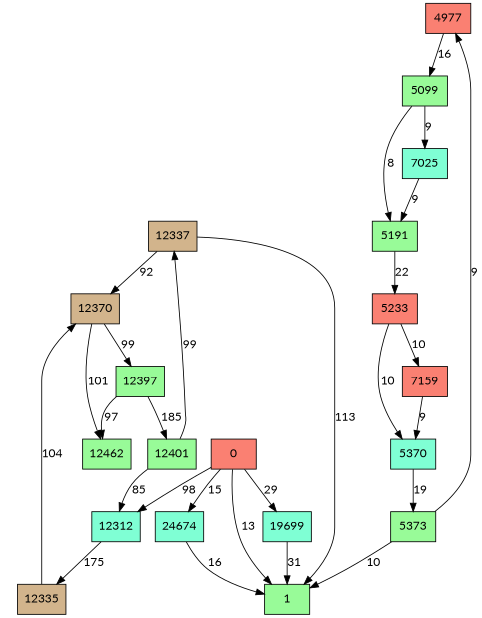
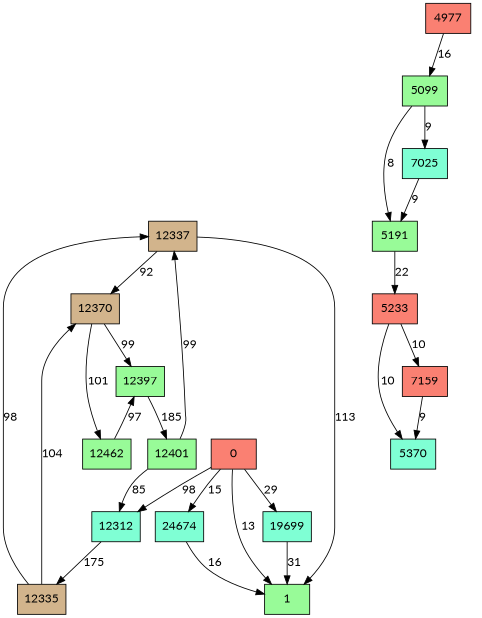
none -> (3, 365)
(104, 411) -> (123, 422)
(413, 527) -> none
